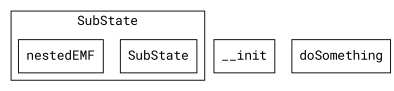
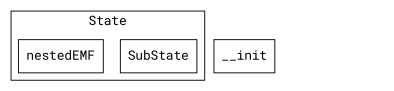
(108, 22) -> (108, 22)
(341, 56) -> none
